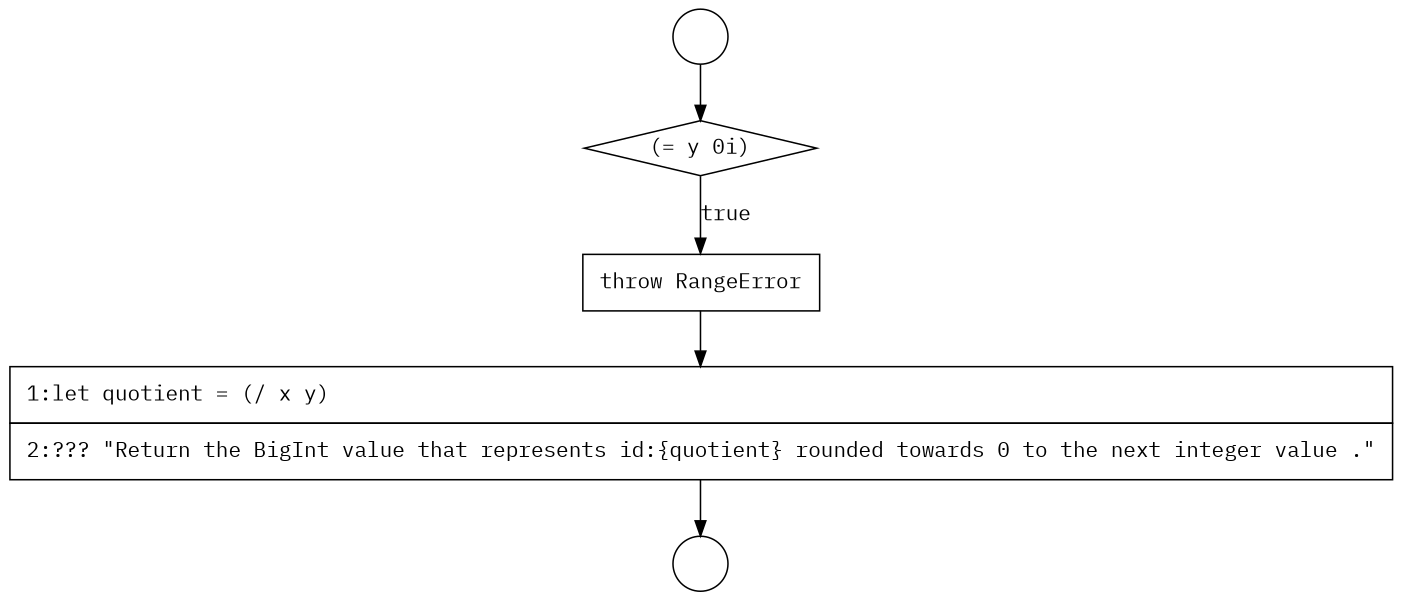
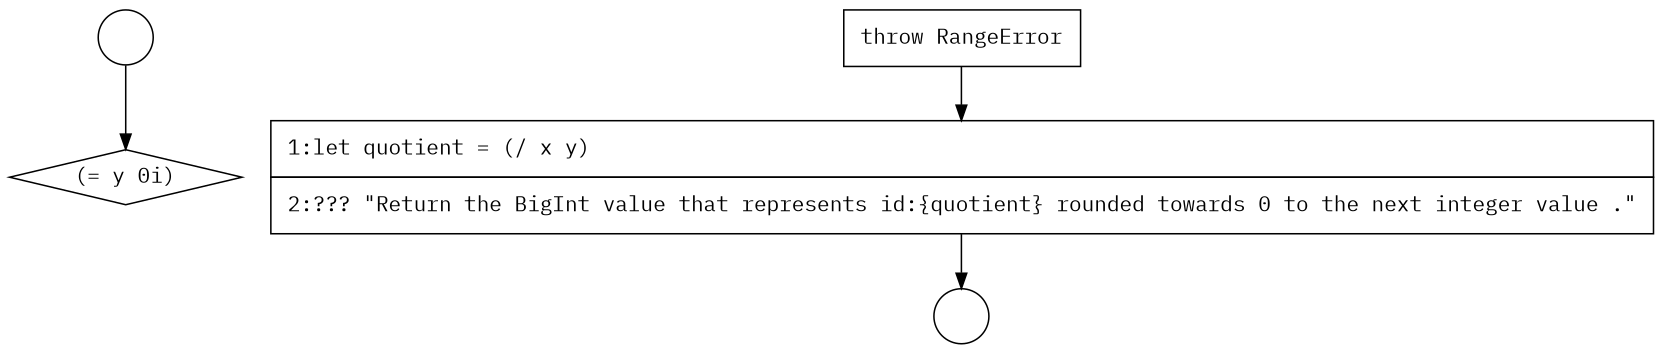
(700, 207) -> none
